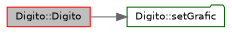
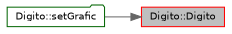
(103, 17) -> (118, 17)
